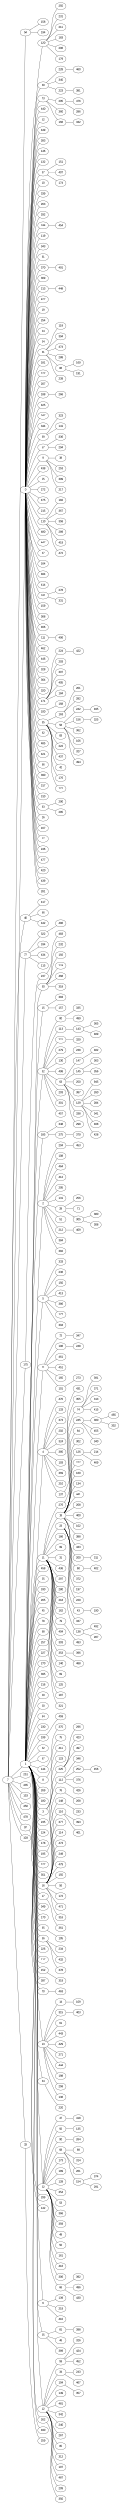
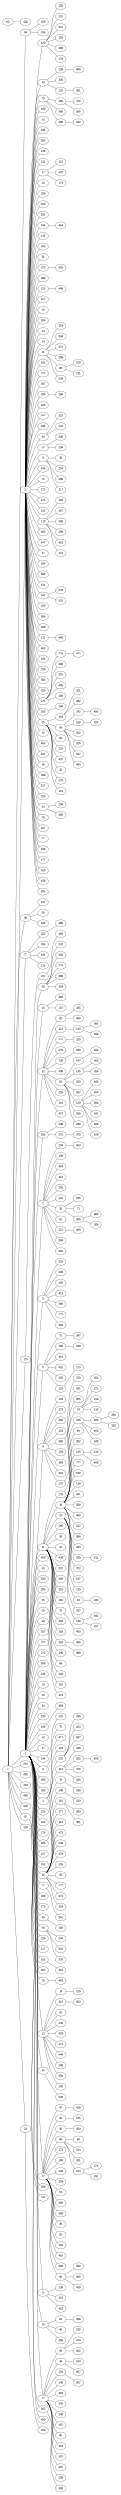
(48, 1424) -> (70, 1417)
(70, 1542) -> none
